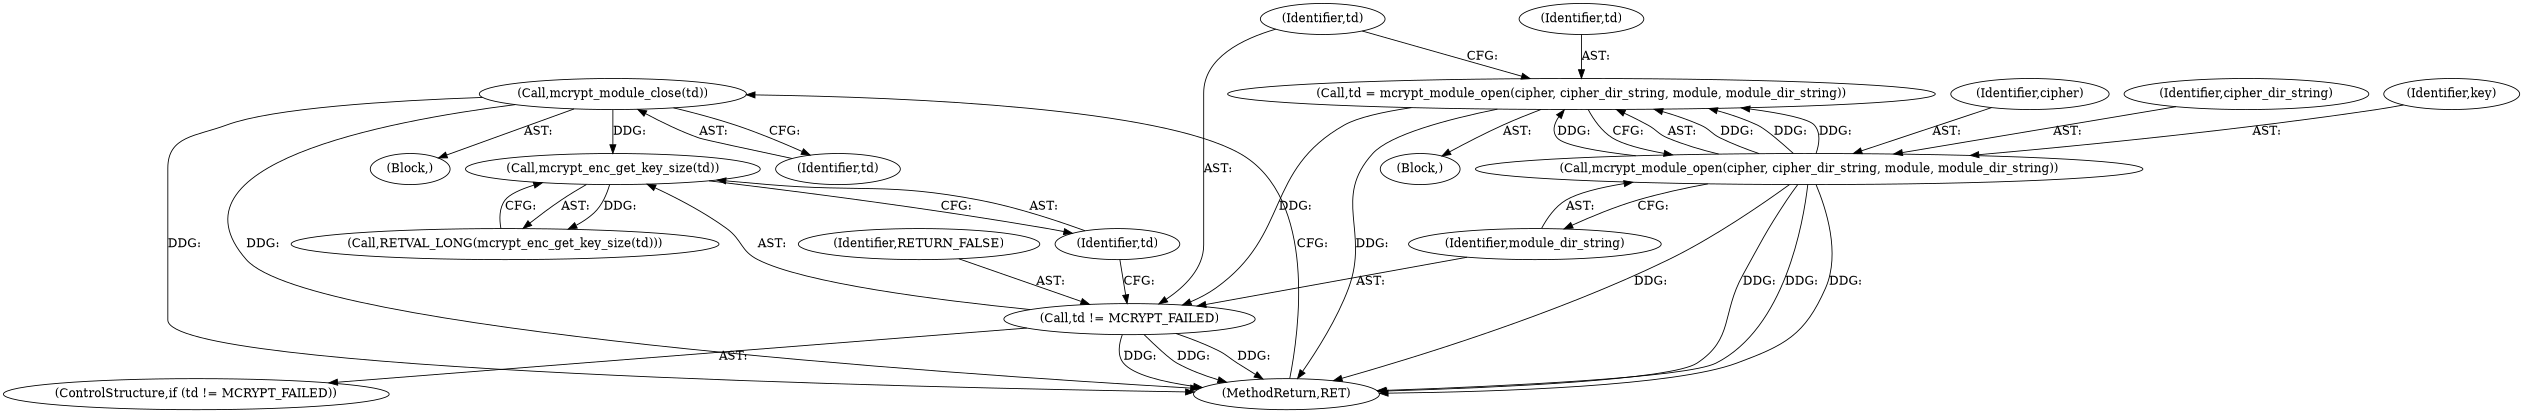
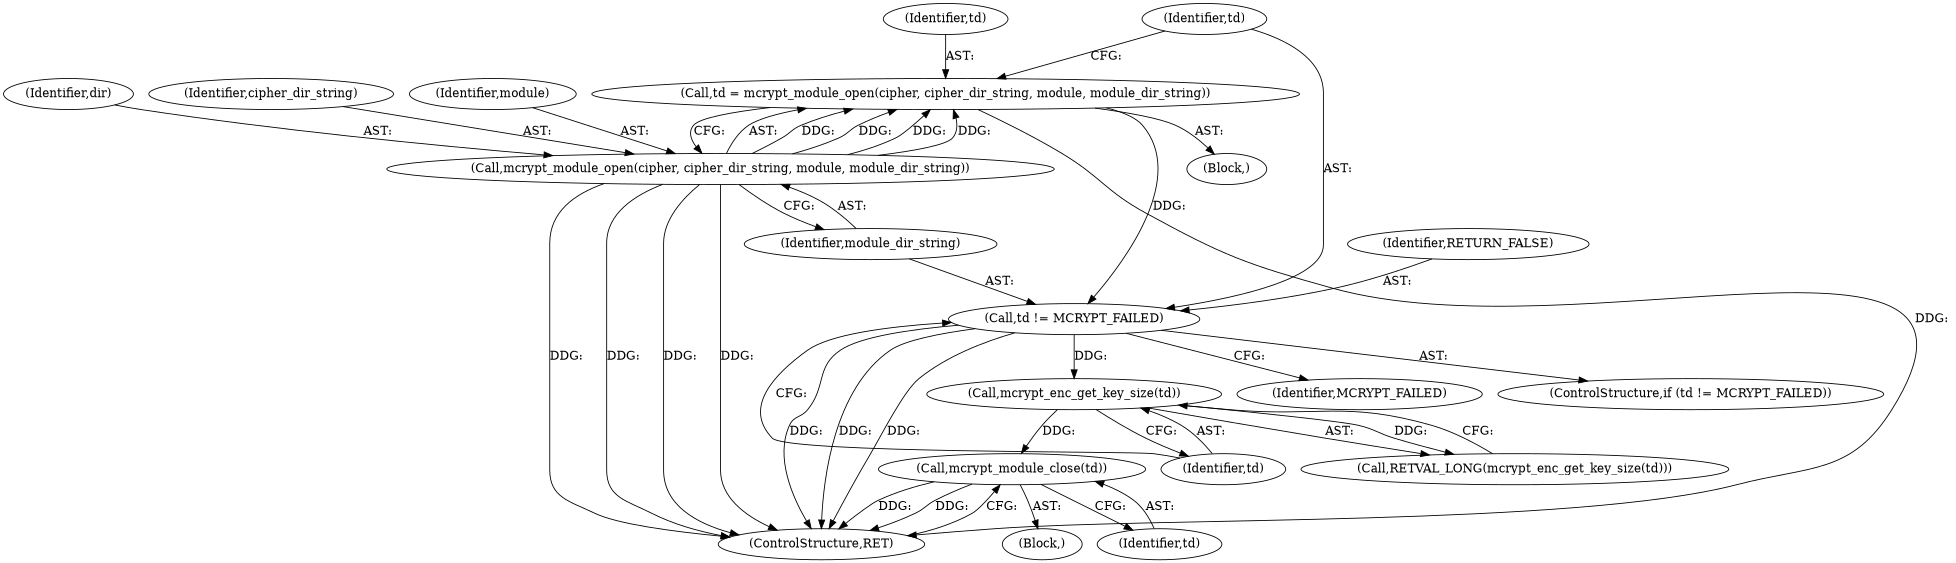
(2030, 94) -> (68, 94)
(2452, 94) -> (493, 94)
(613, 127) -> (1041, 427)
(774, 244) -> (1093, 357)
(1287, 394) -> (821, 544)
none -> (1360, 394)
